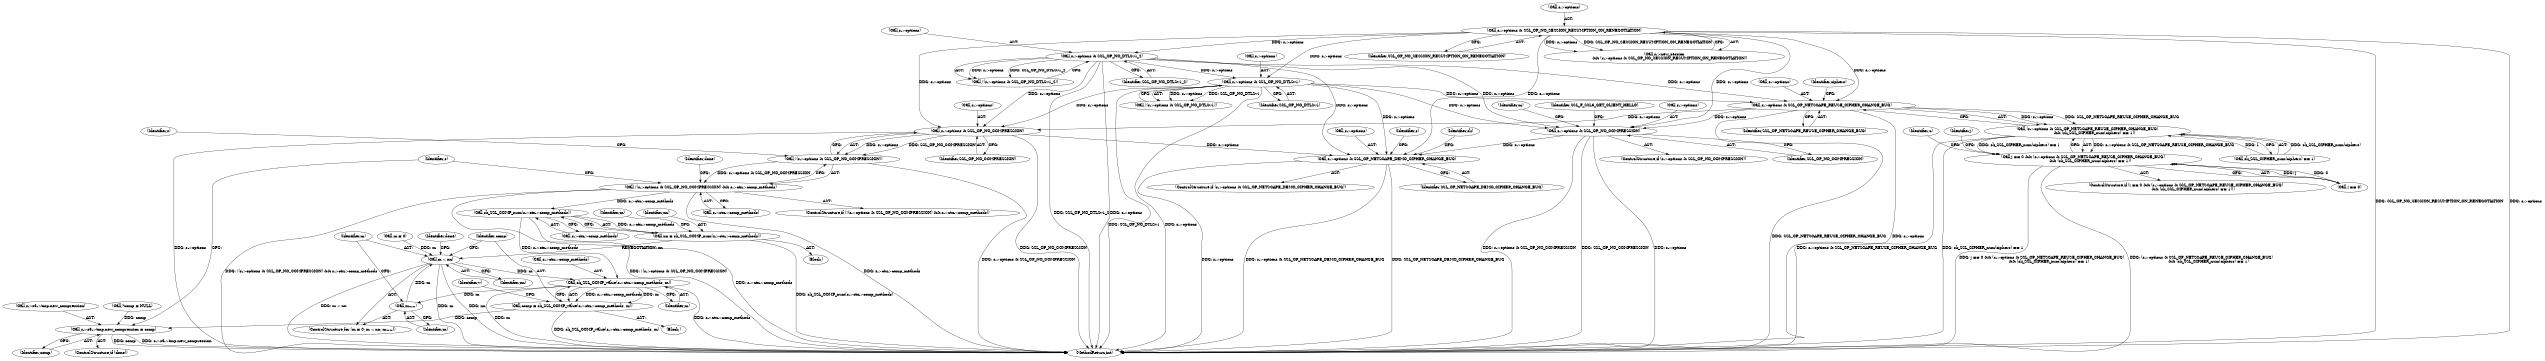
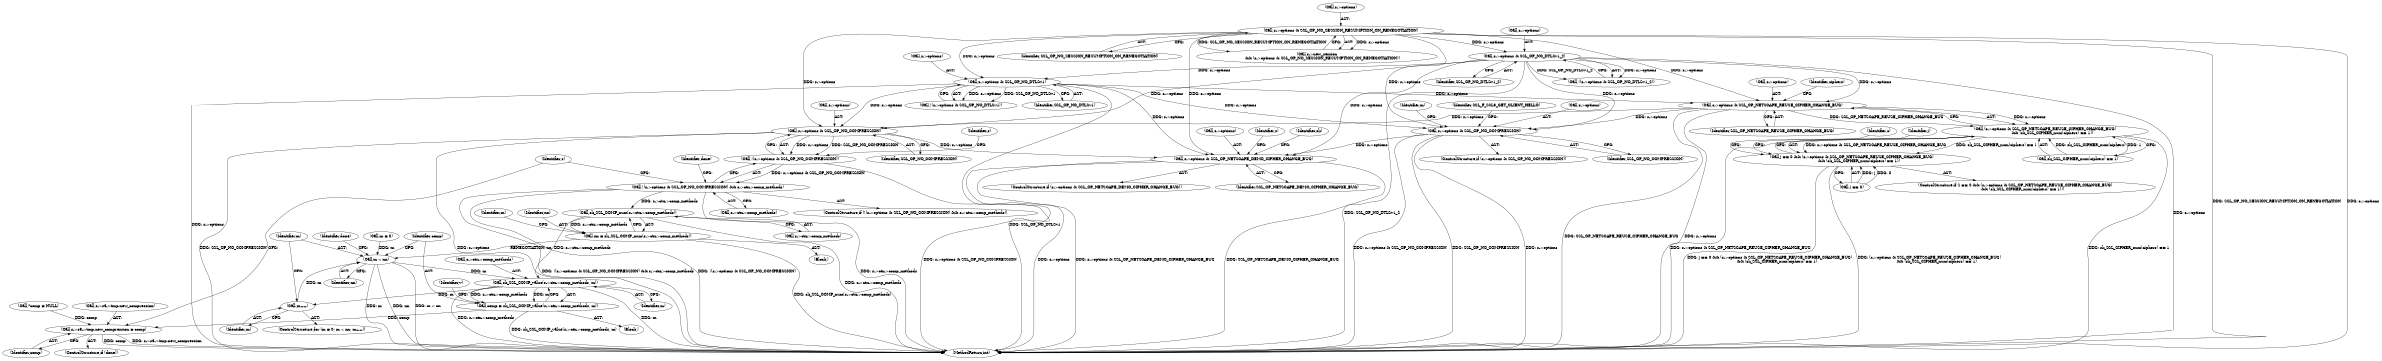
(391, 290) -> none
